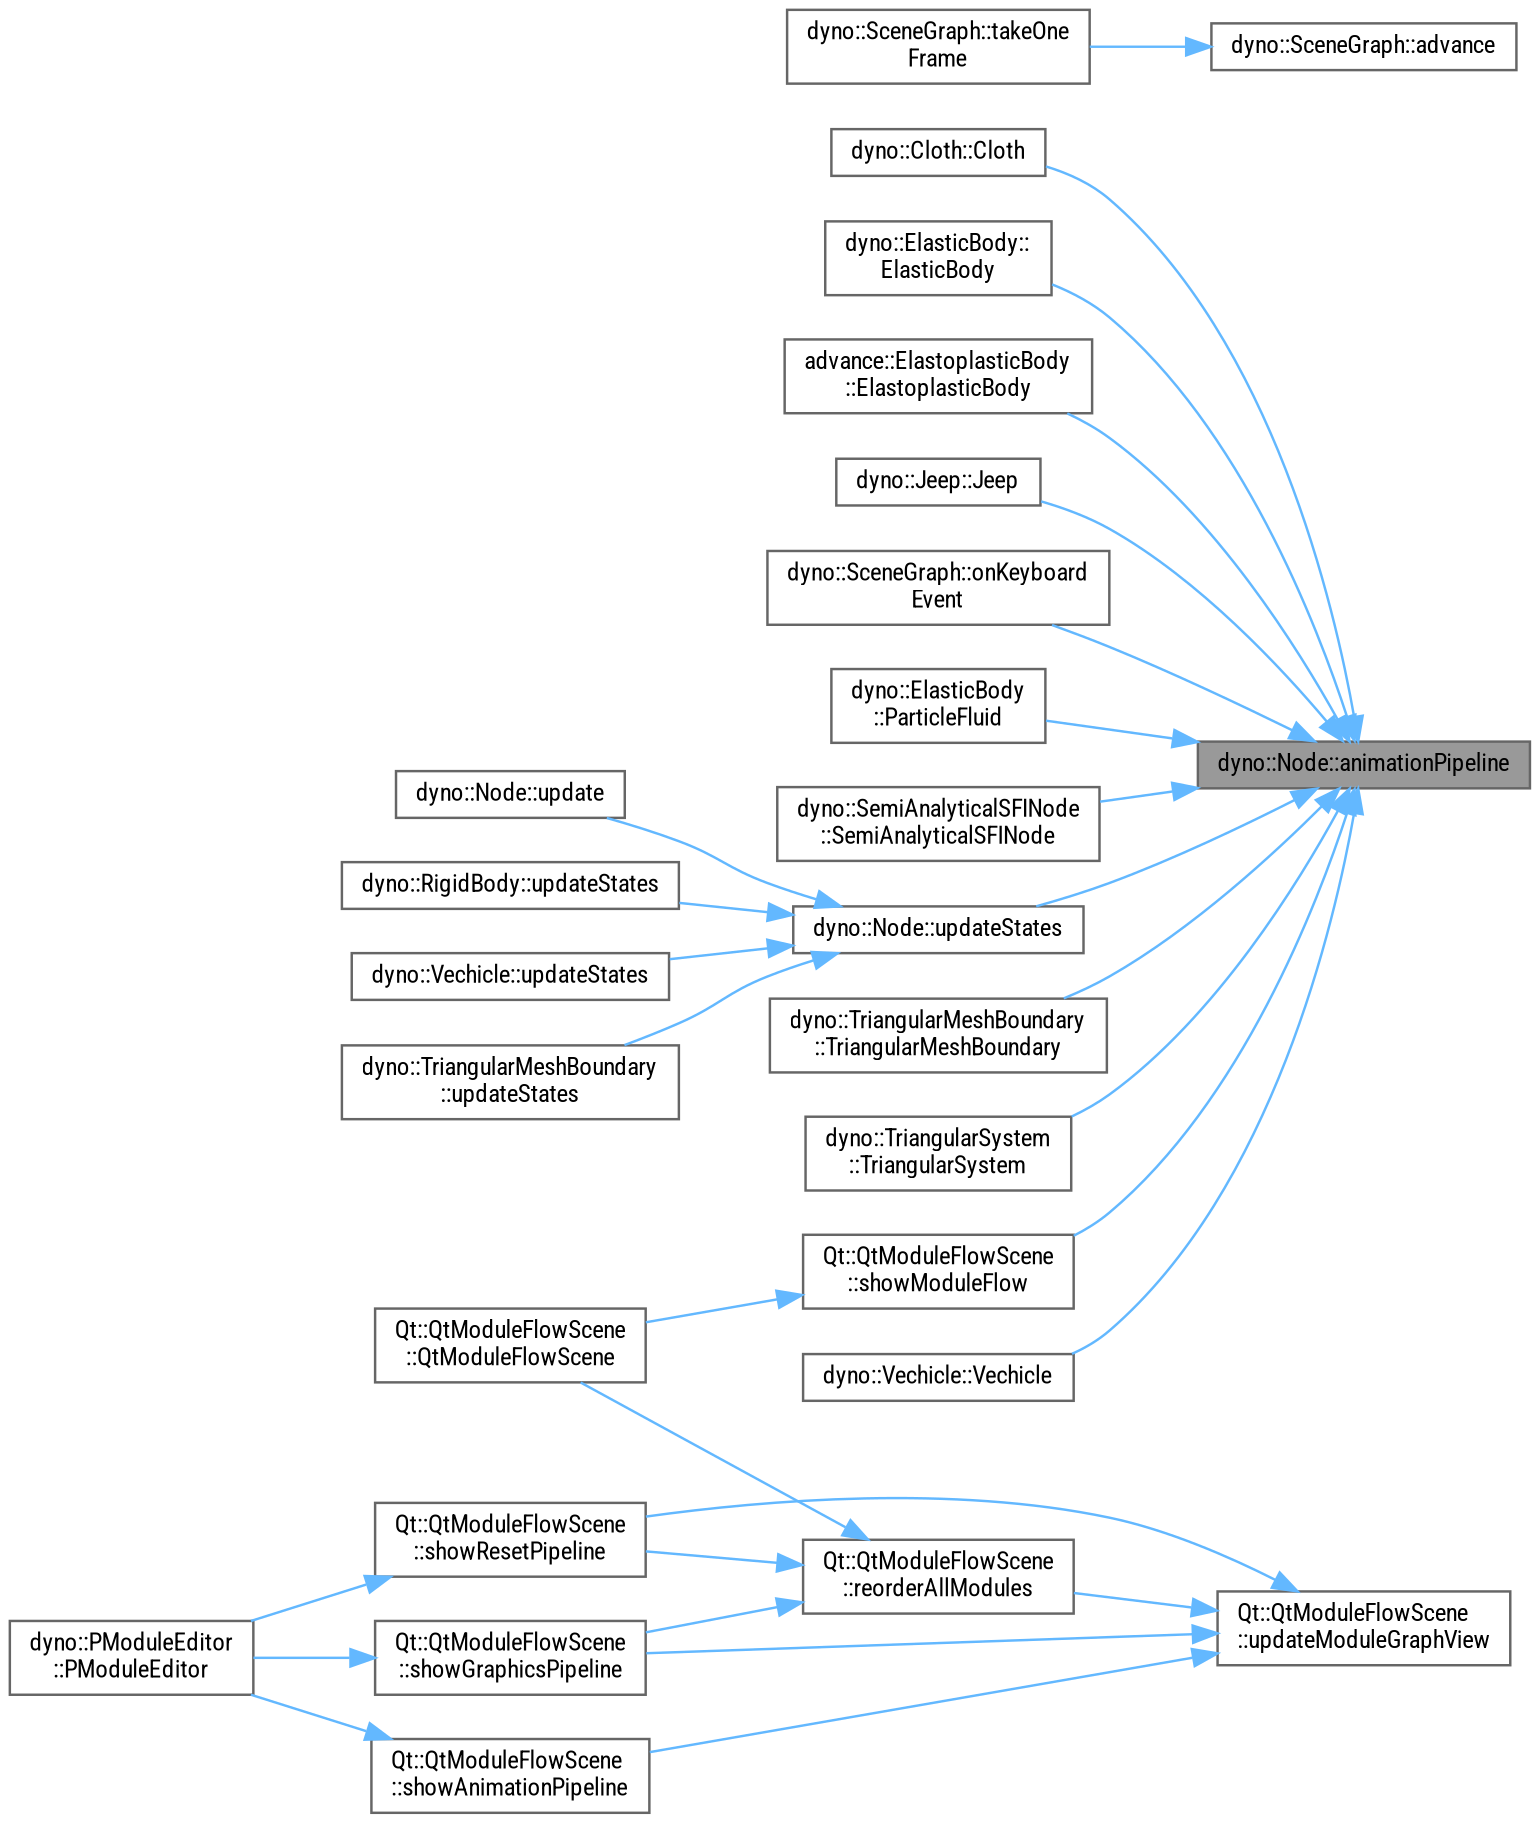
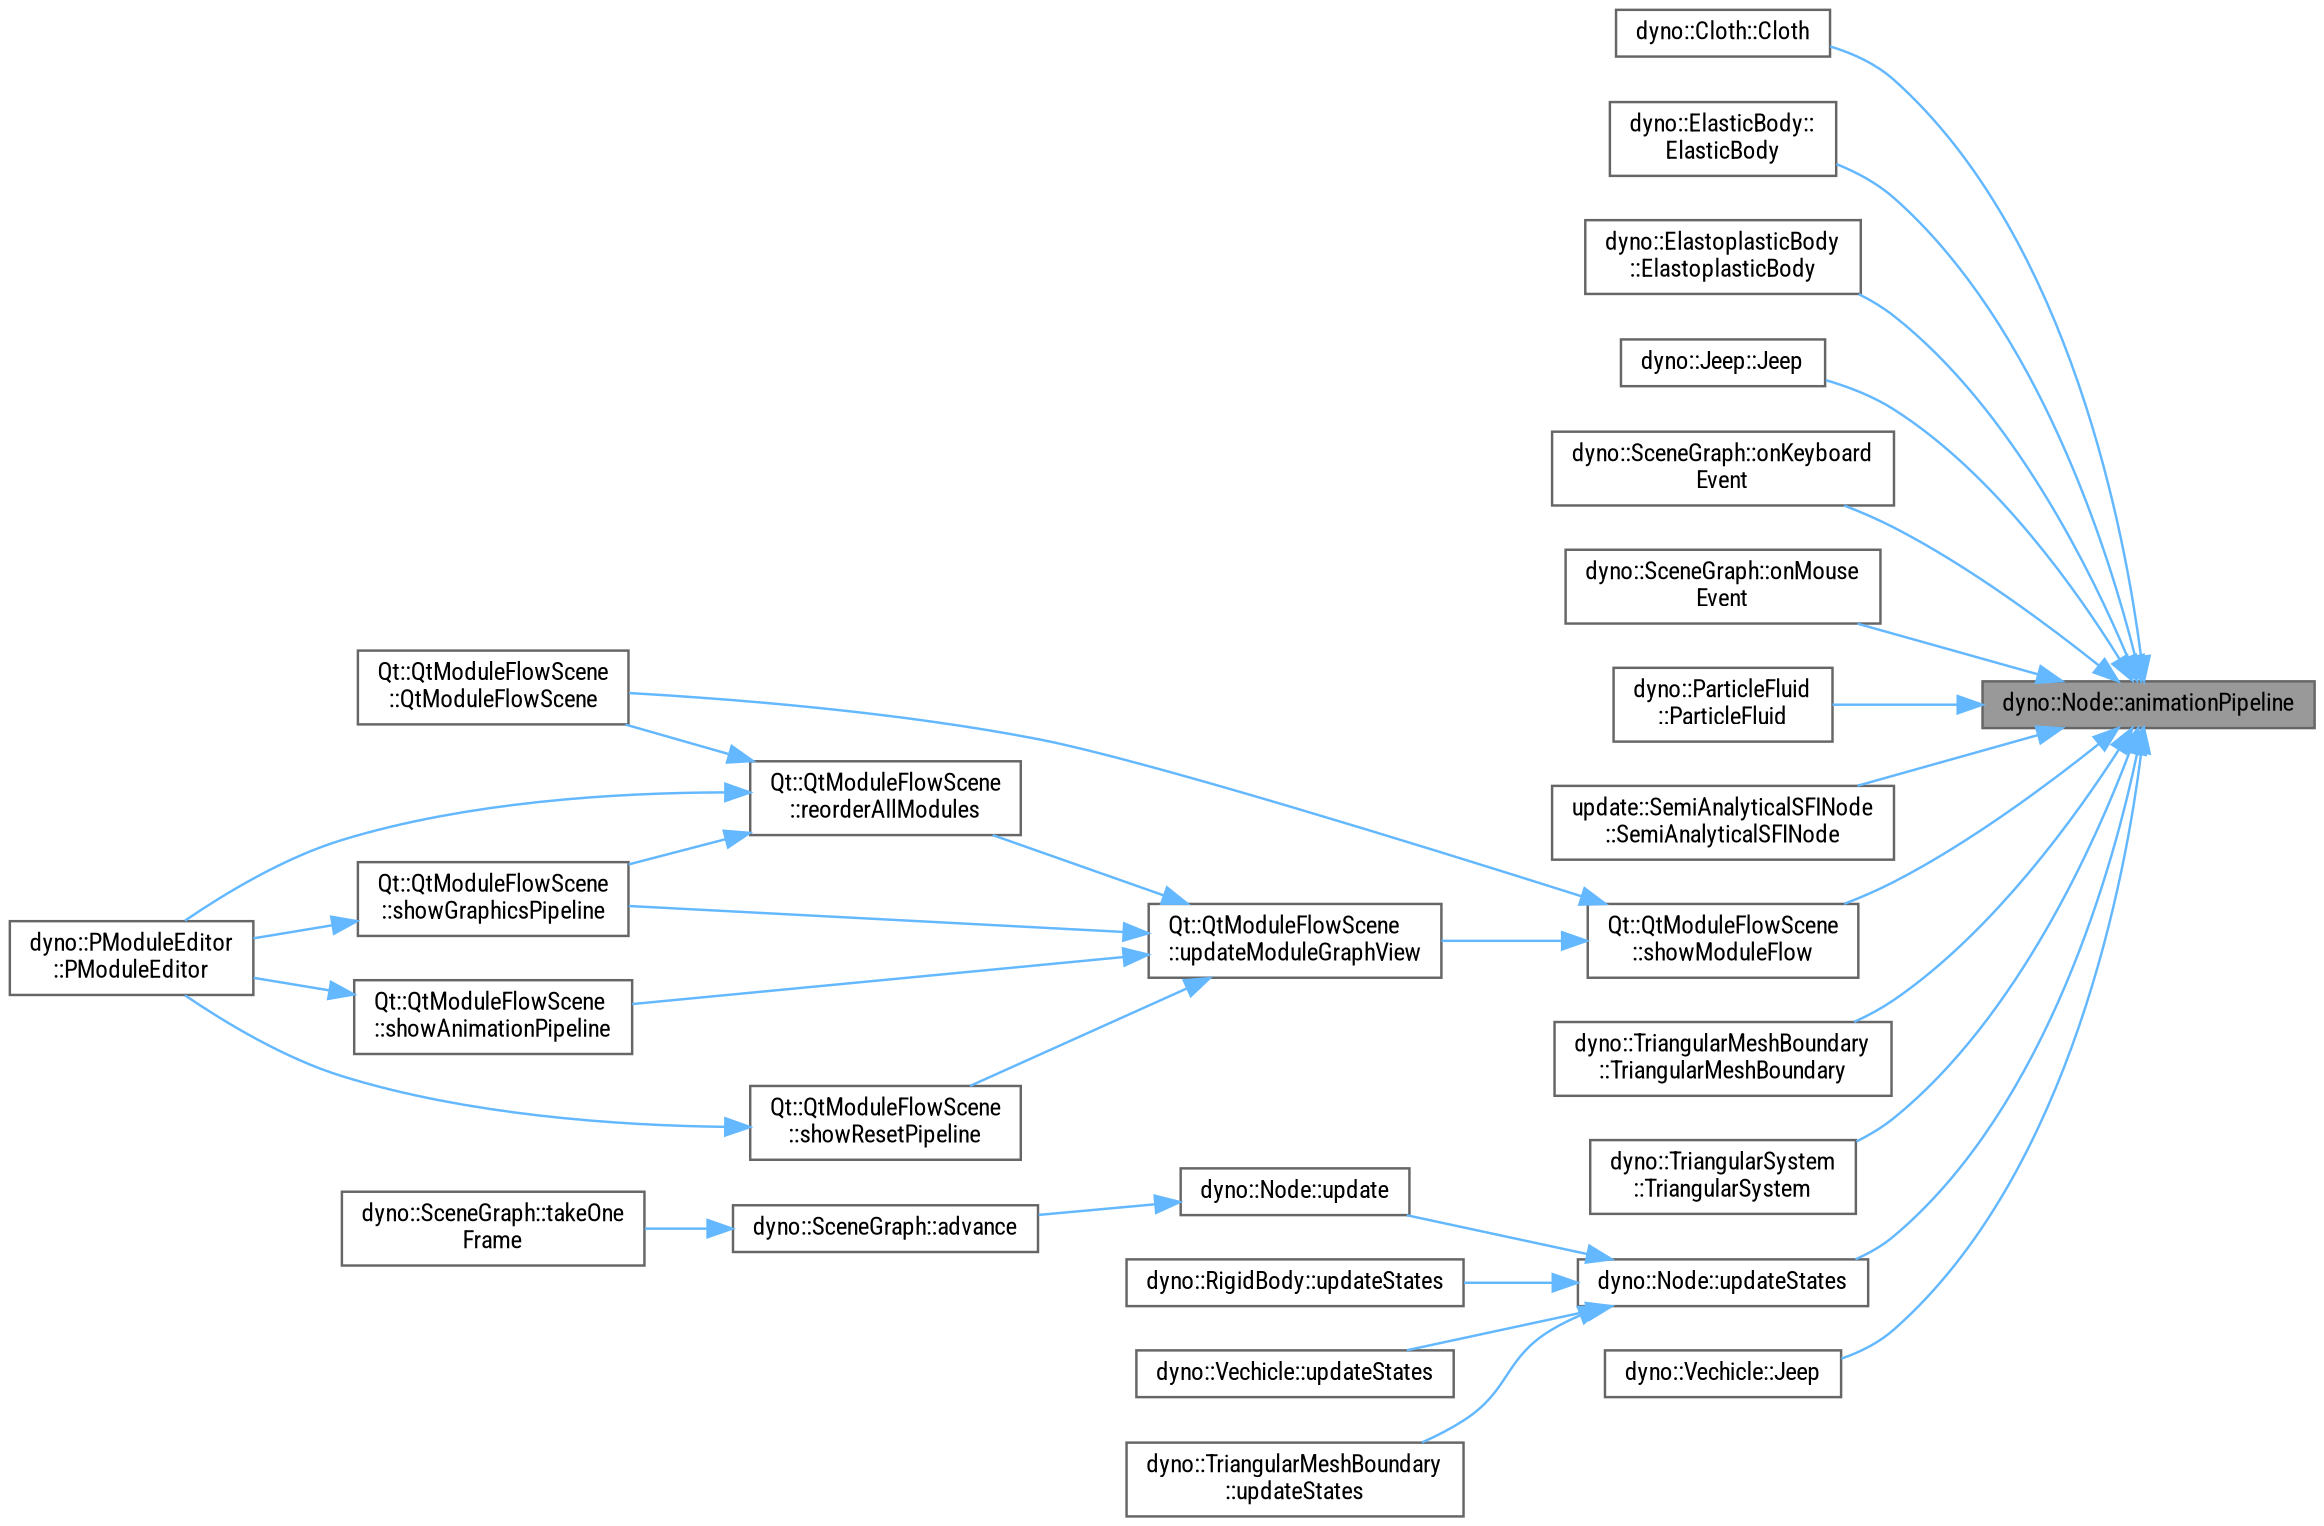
(938, 376) -> (1723, 257)
none -> (1723, 587)
(938, 706) -> (1723, 705)
(938, 824) -> (1723, 823)
none -> (1501, 941)
none -> (1097, 1210)
(938, 1377) -> (1723, 1374)
(711, 1557) -> (444, 816)
